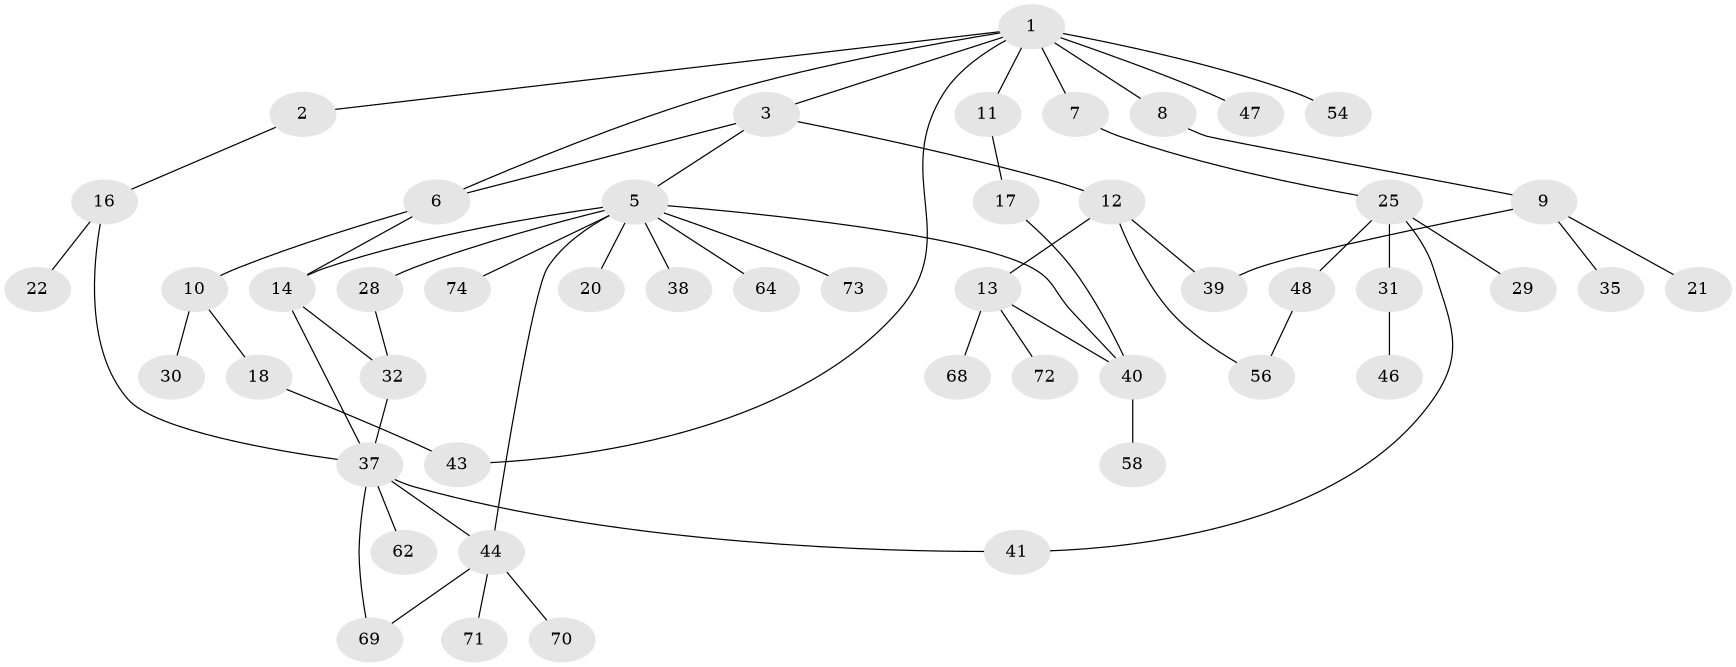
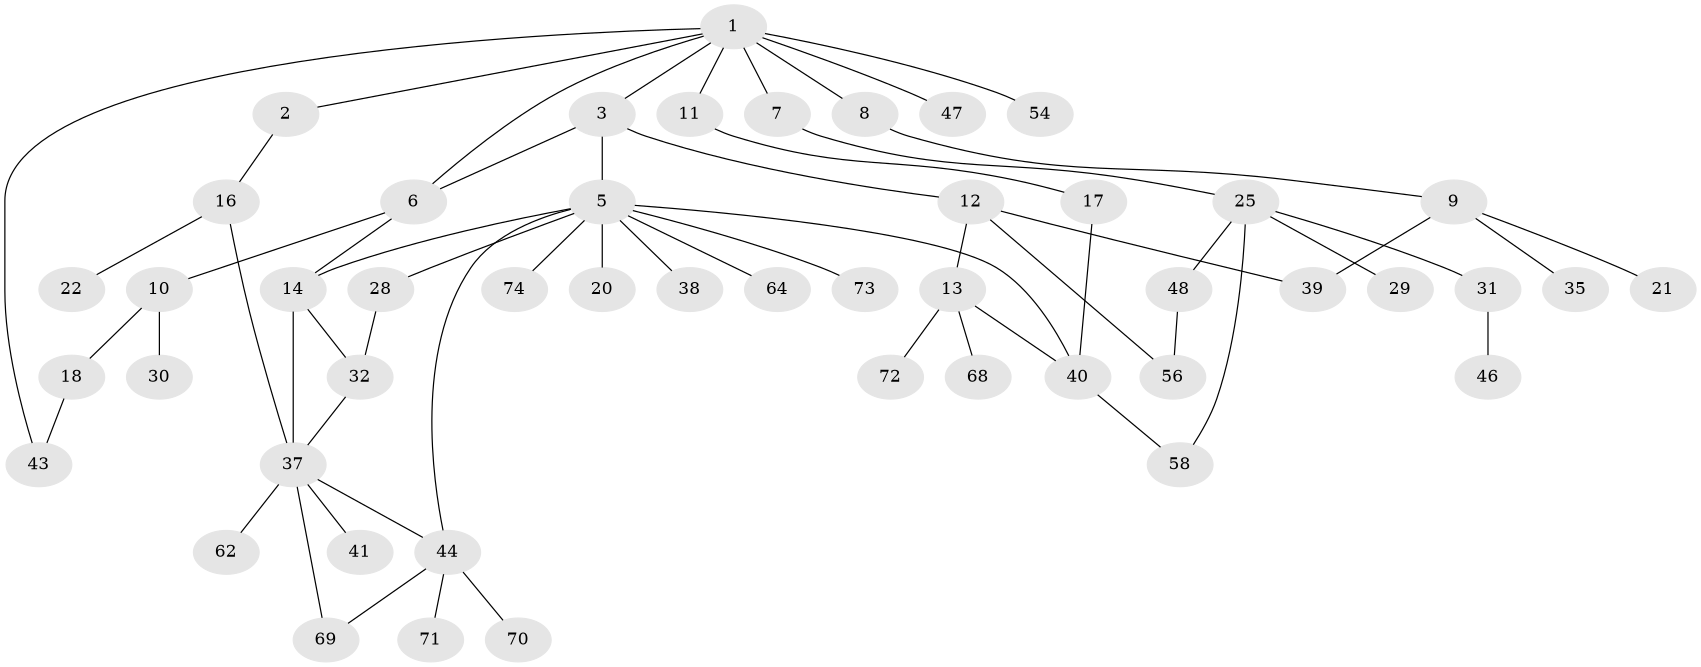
(1347, 477) -> (1232, 338)
